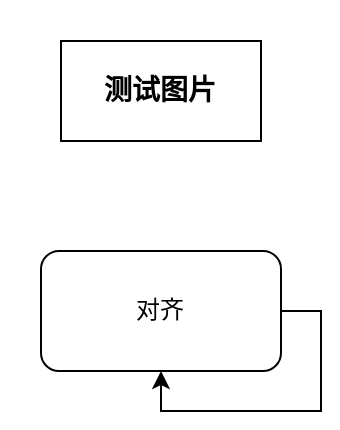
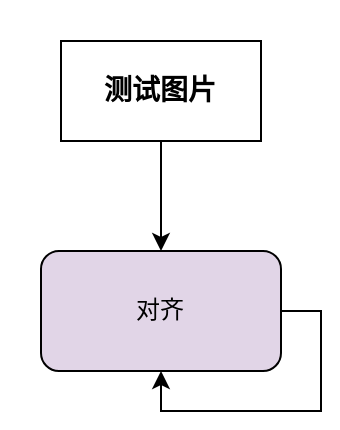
none -> (161, 189)
(161, 311) -> (161, 311)
